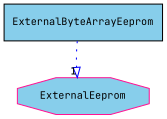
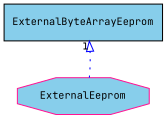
(76, 54) -> (90, 65)
